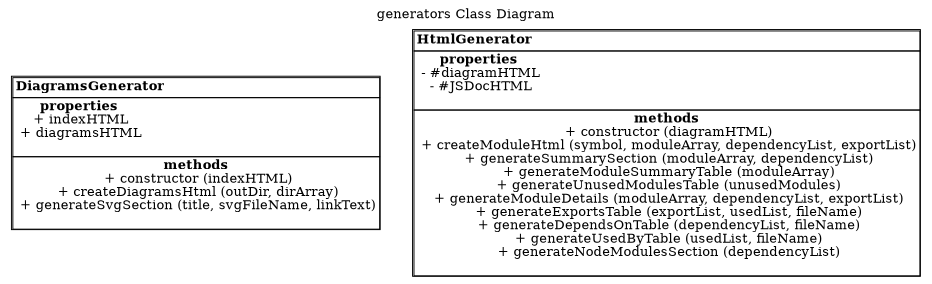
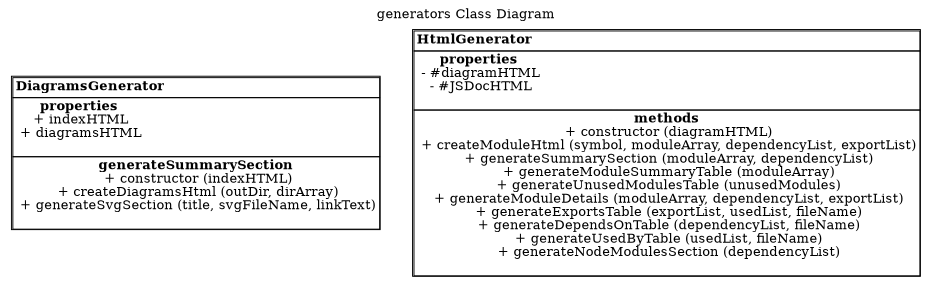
(196, 165) -> (196, 165)
